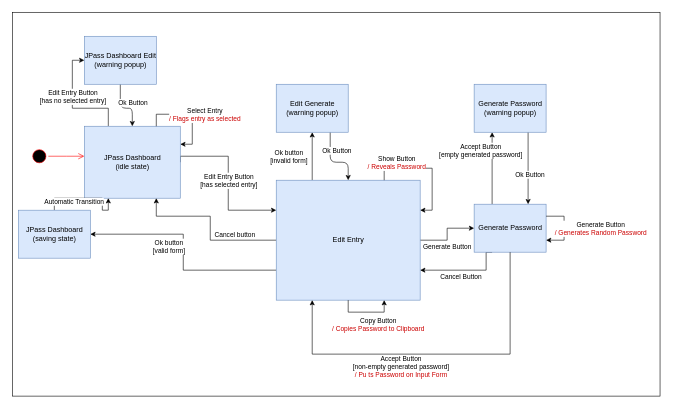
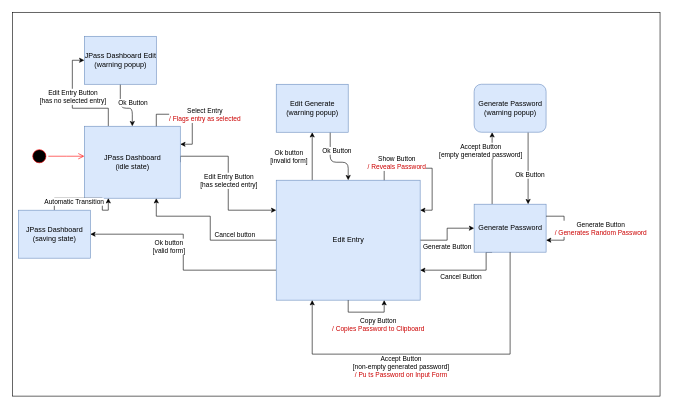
(510, 108) -> (510, 108)
